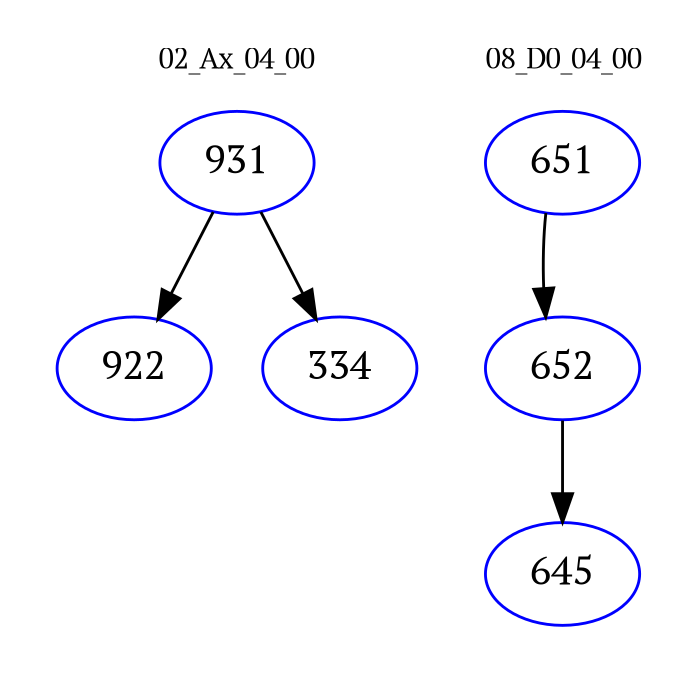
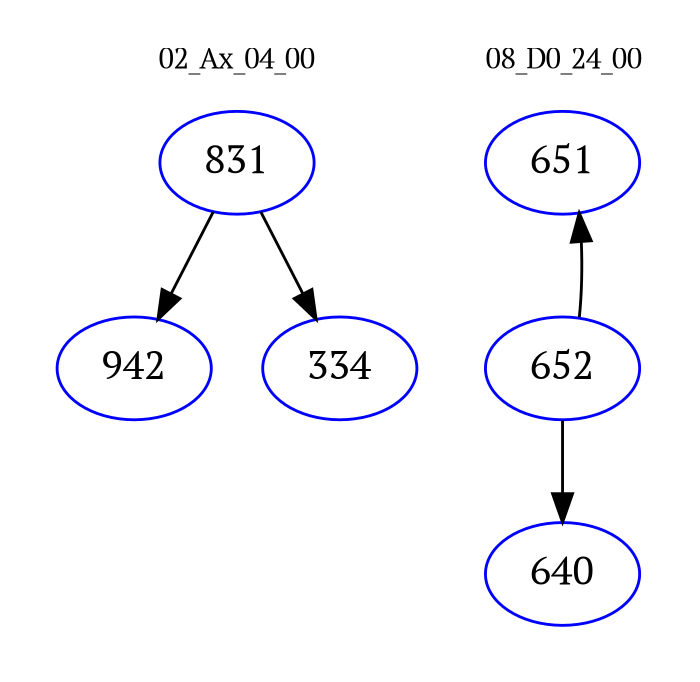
(564, 61) -> (564, 61)
(237, 163) -> (237, 163)
(543, 251) -> (582, 280)
(134, 368) -> (134, 368)
(563, 574) -> (563, 574)
